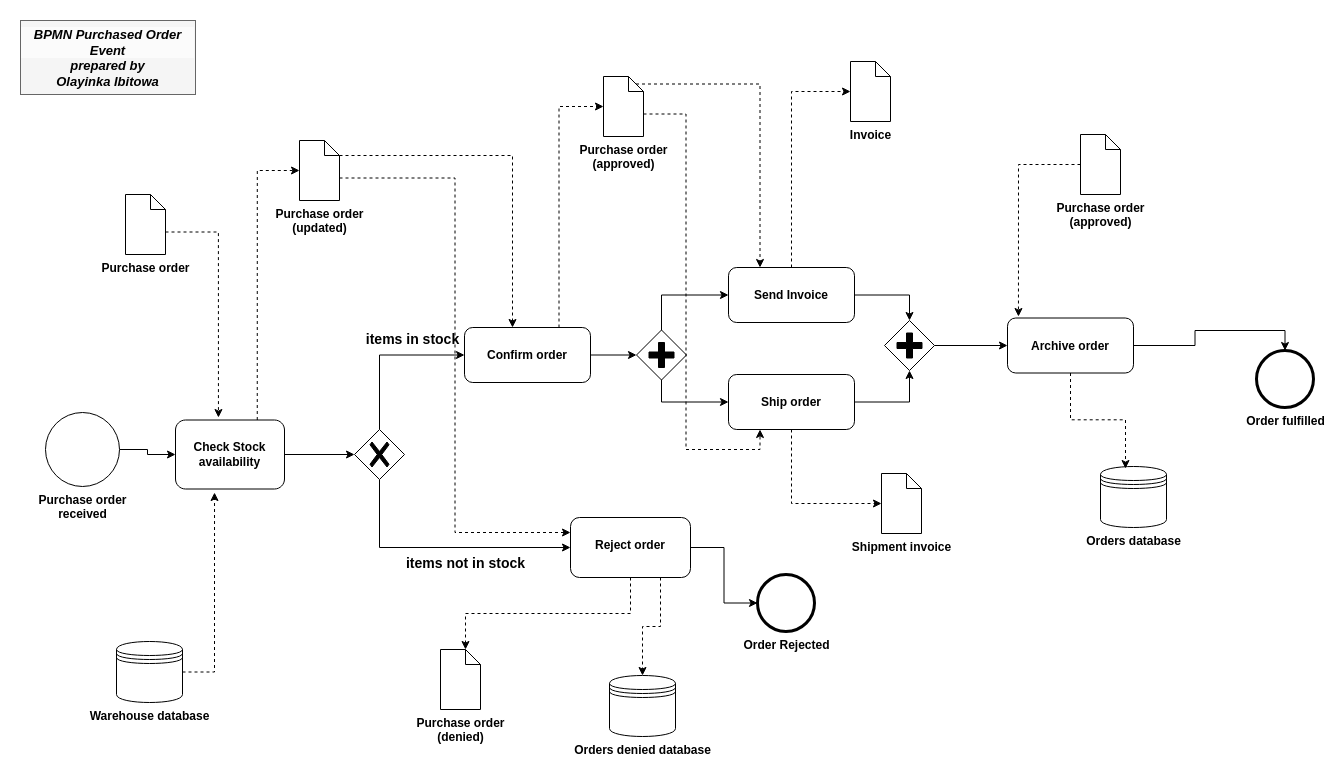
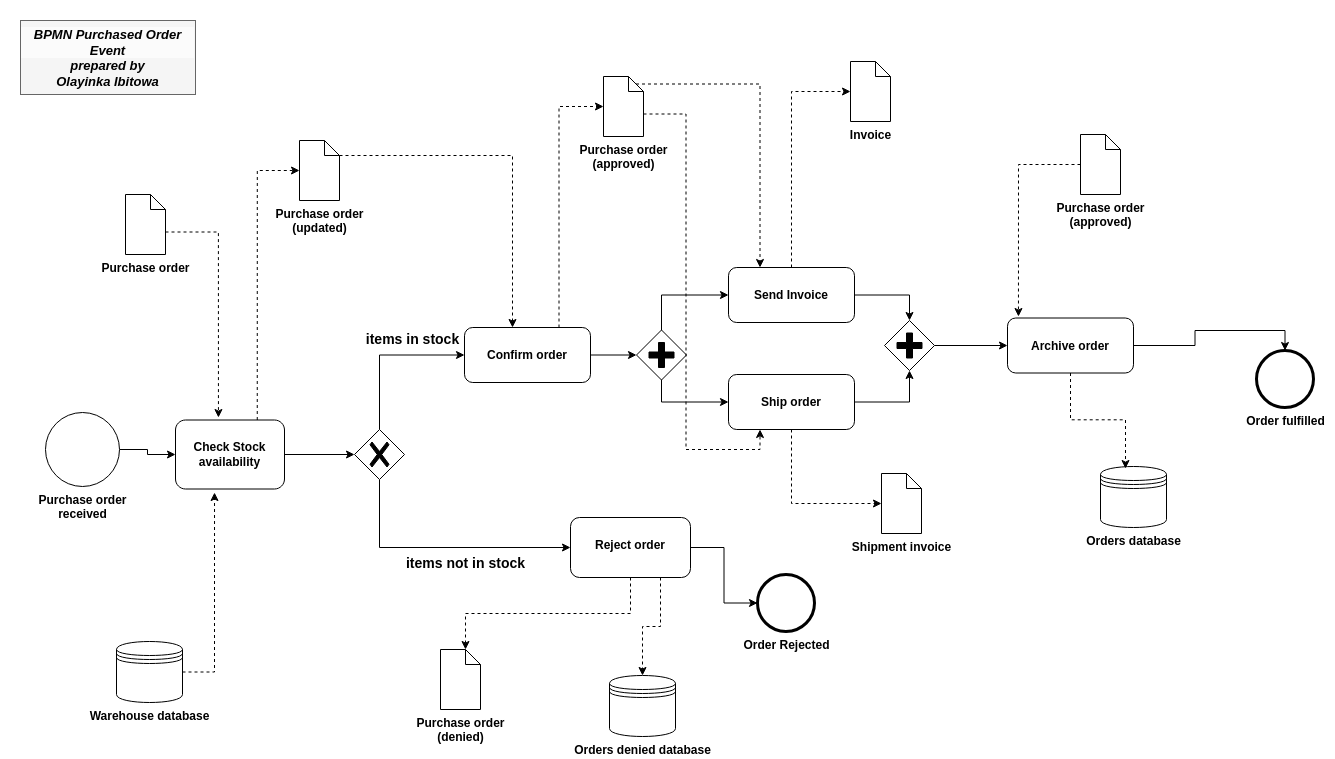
(455, 352) -> none
